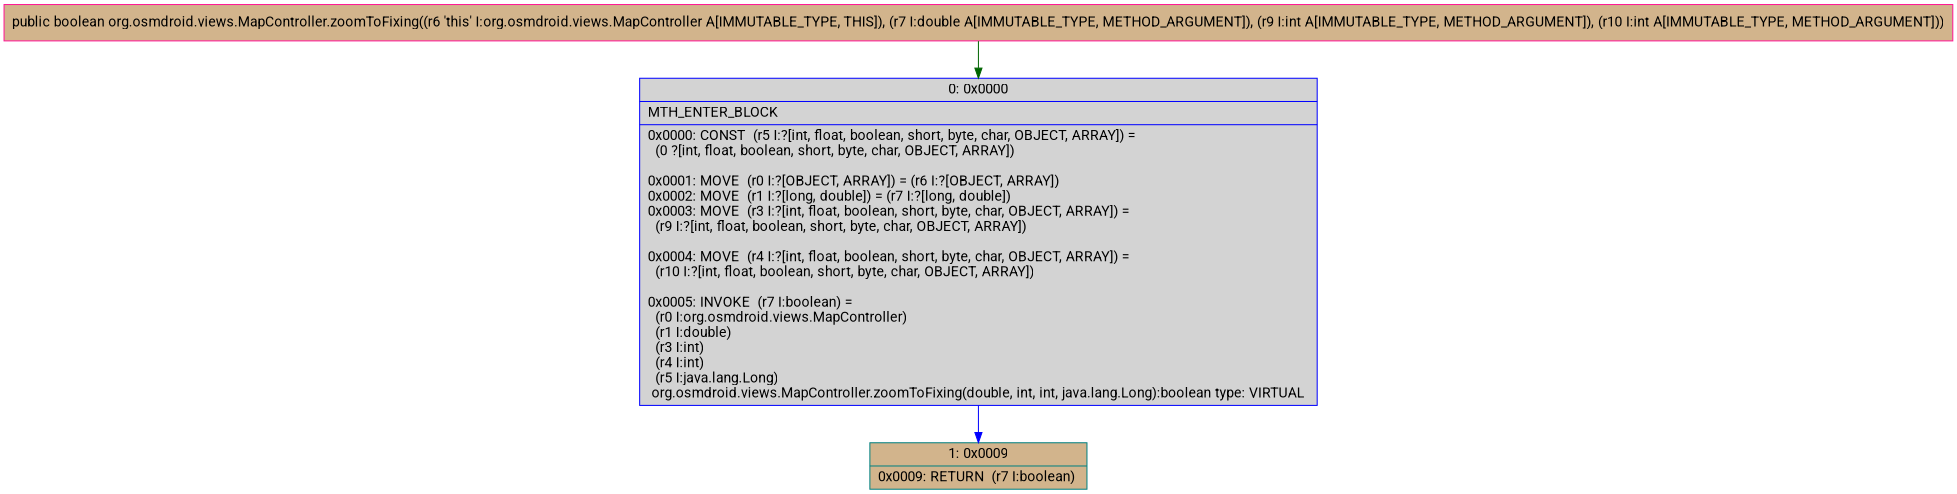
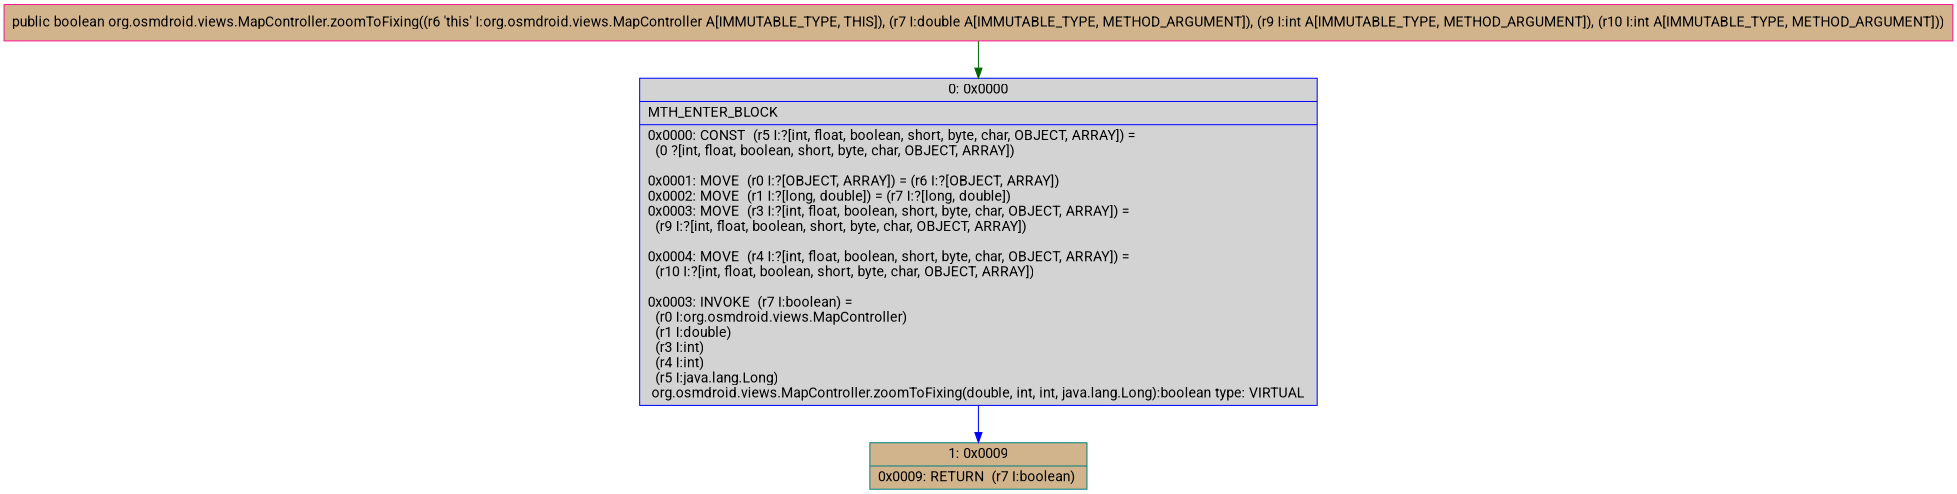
(752, 302) -> (752, 302)
